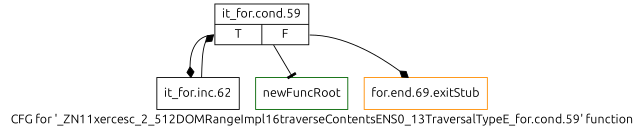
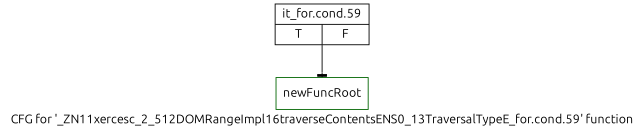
(198, 93) -> none
(426, 93) -> none
